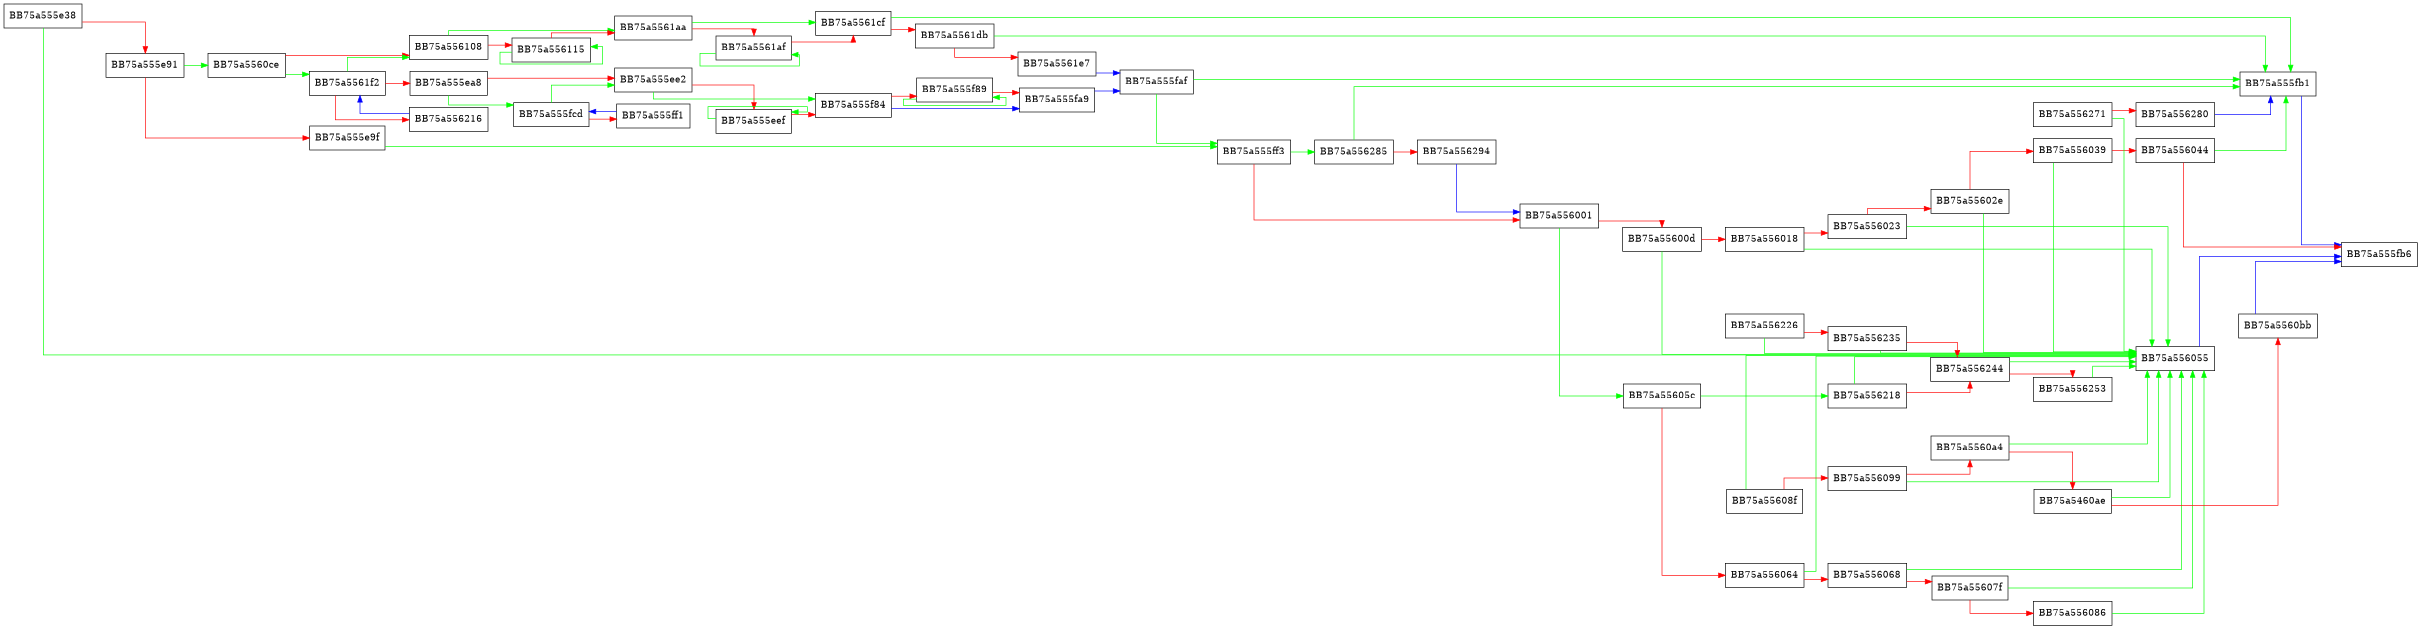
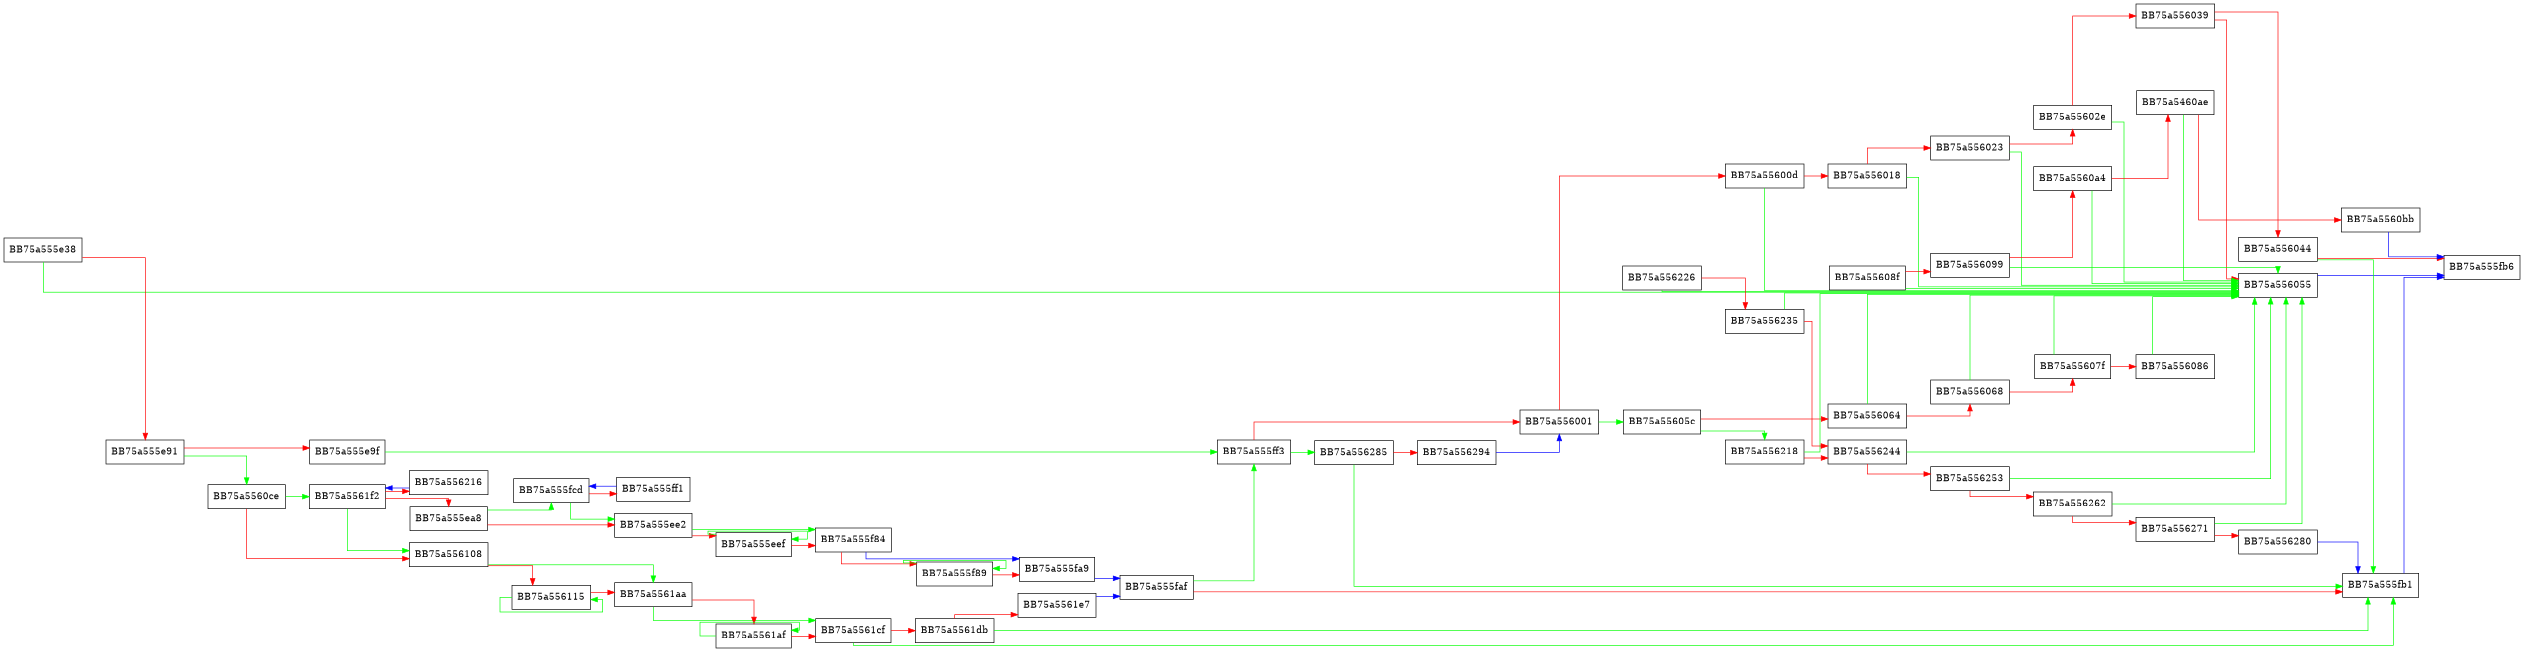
(1713, 79) -> (1765, 592)
(2053, 295) -> (2227, 146)
none -> (2073, 504)
